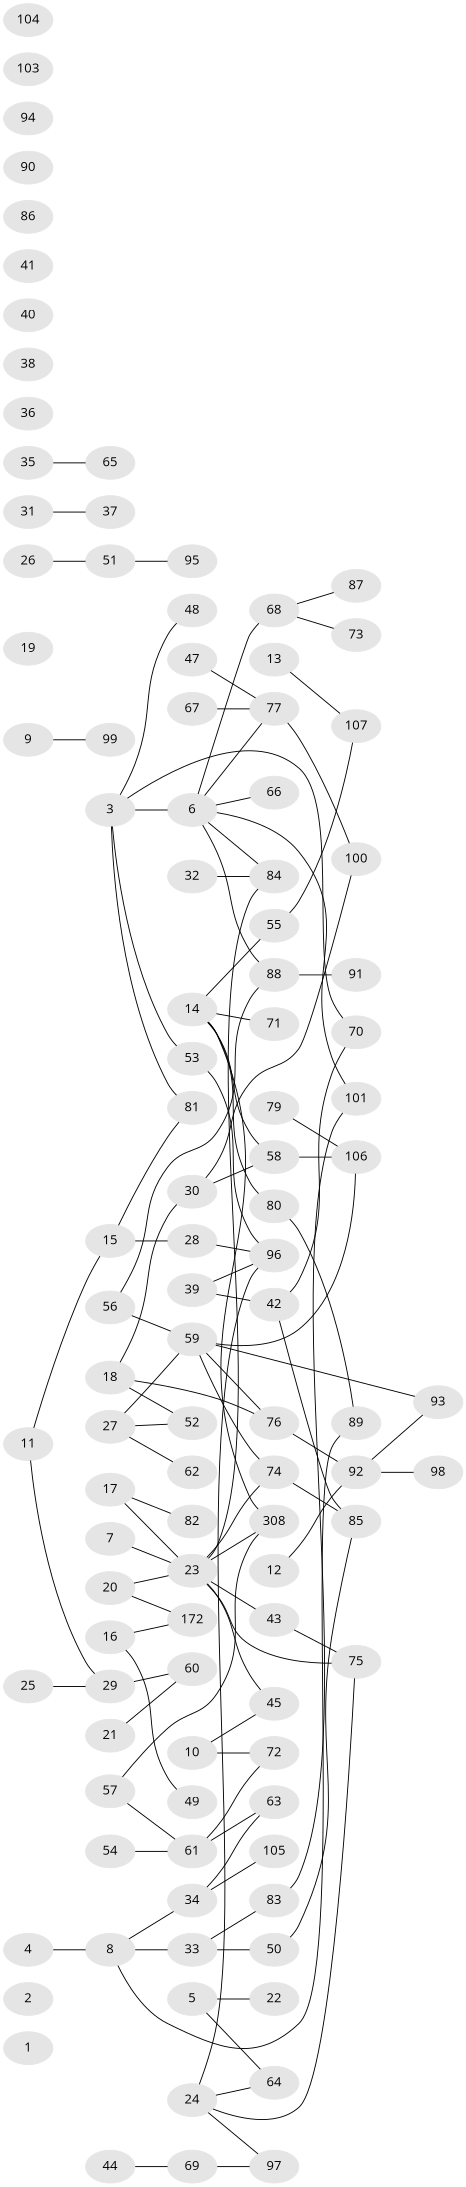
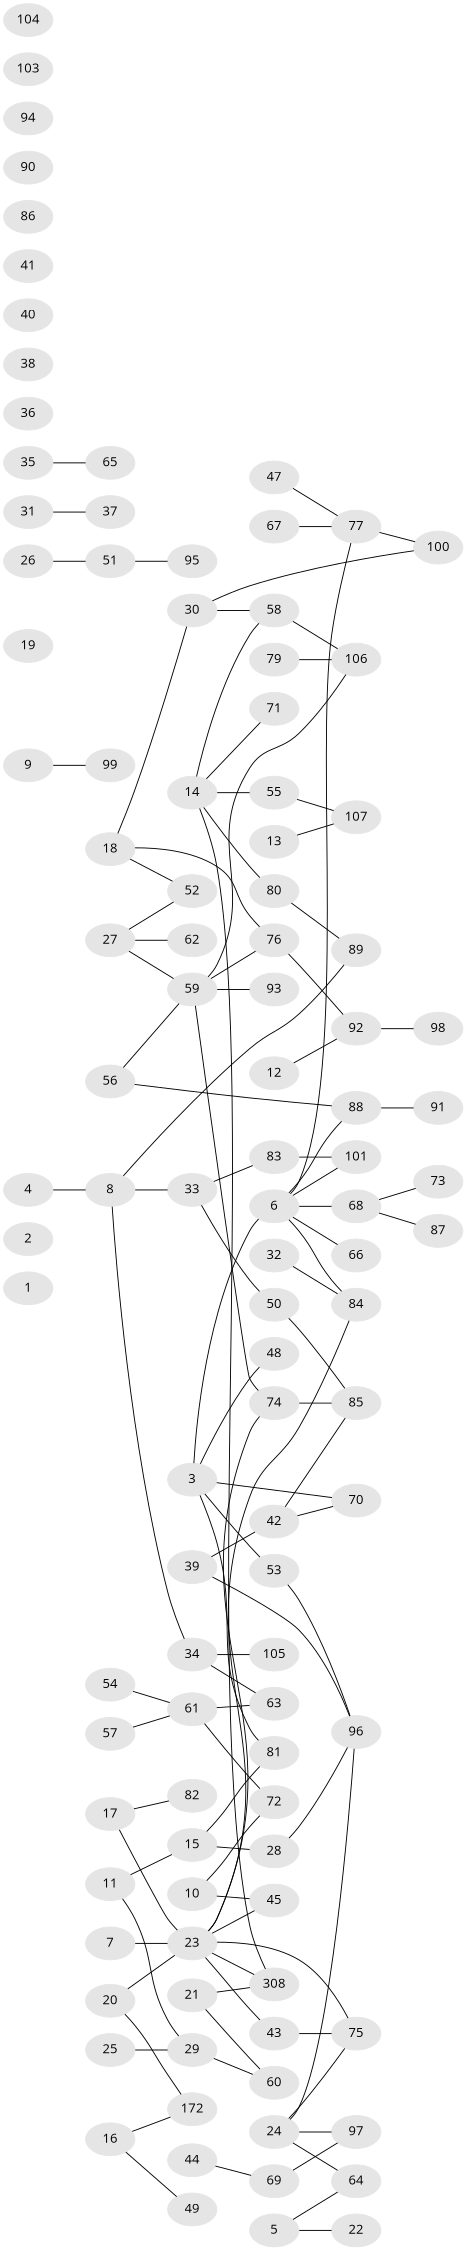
(397, 1437) -> none
(227, 1676) -> (240, 1989)
